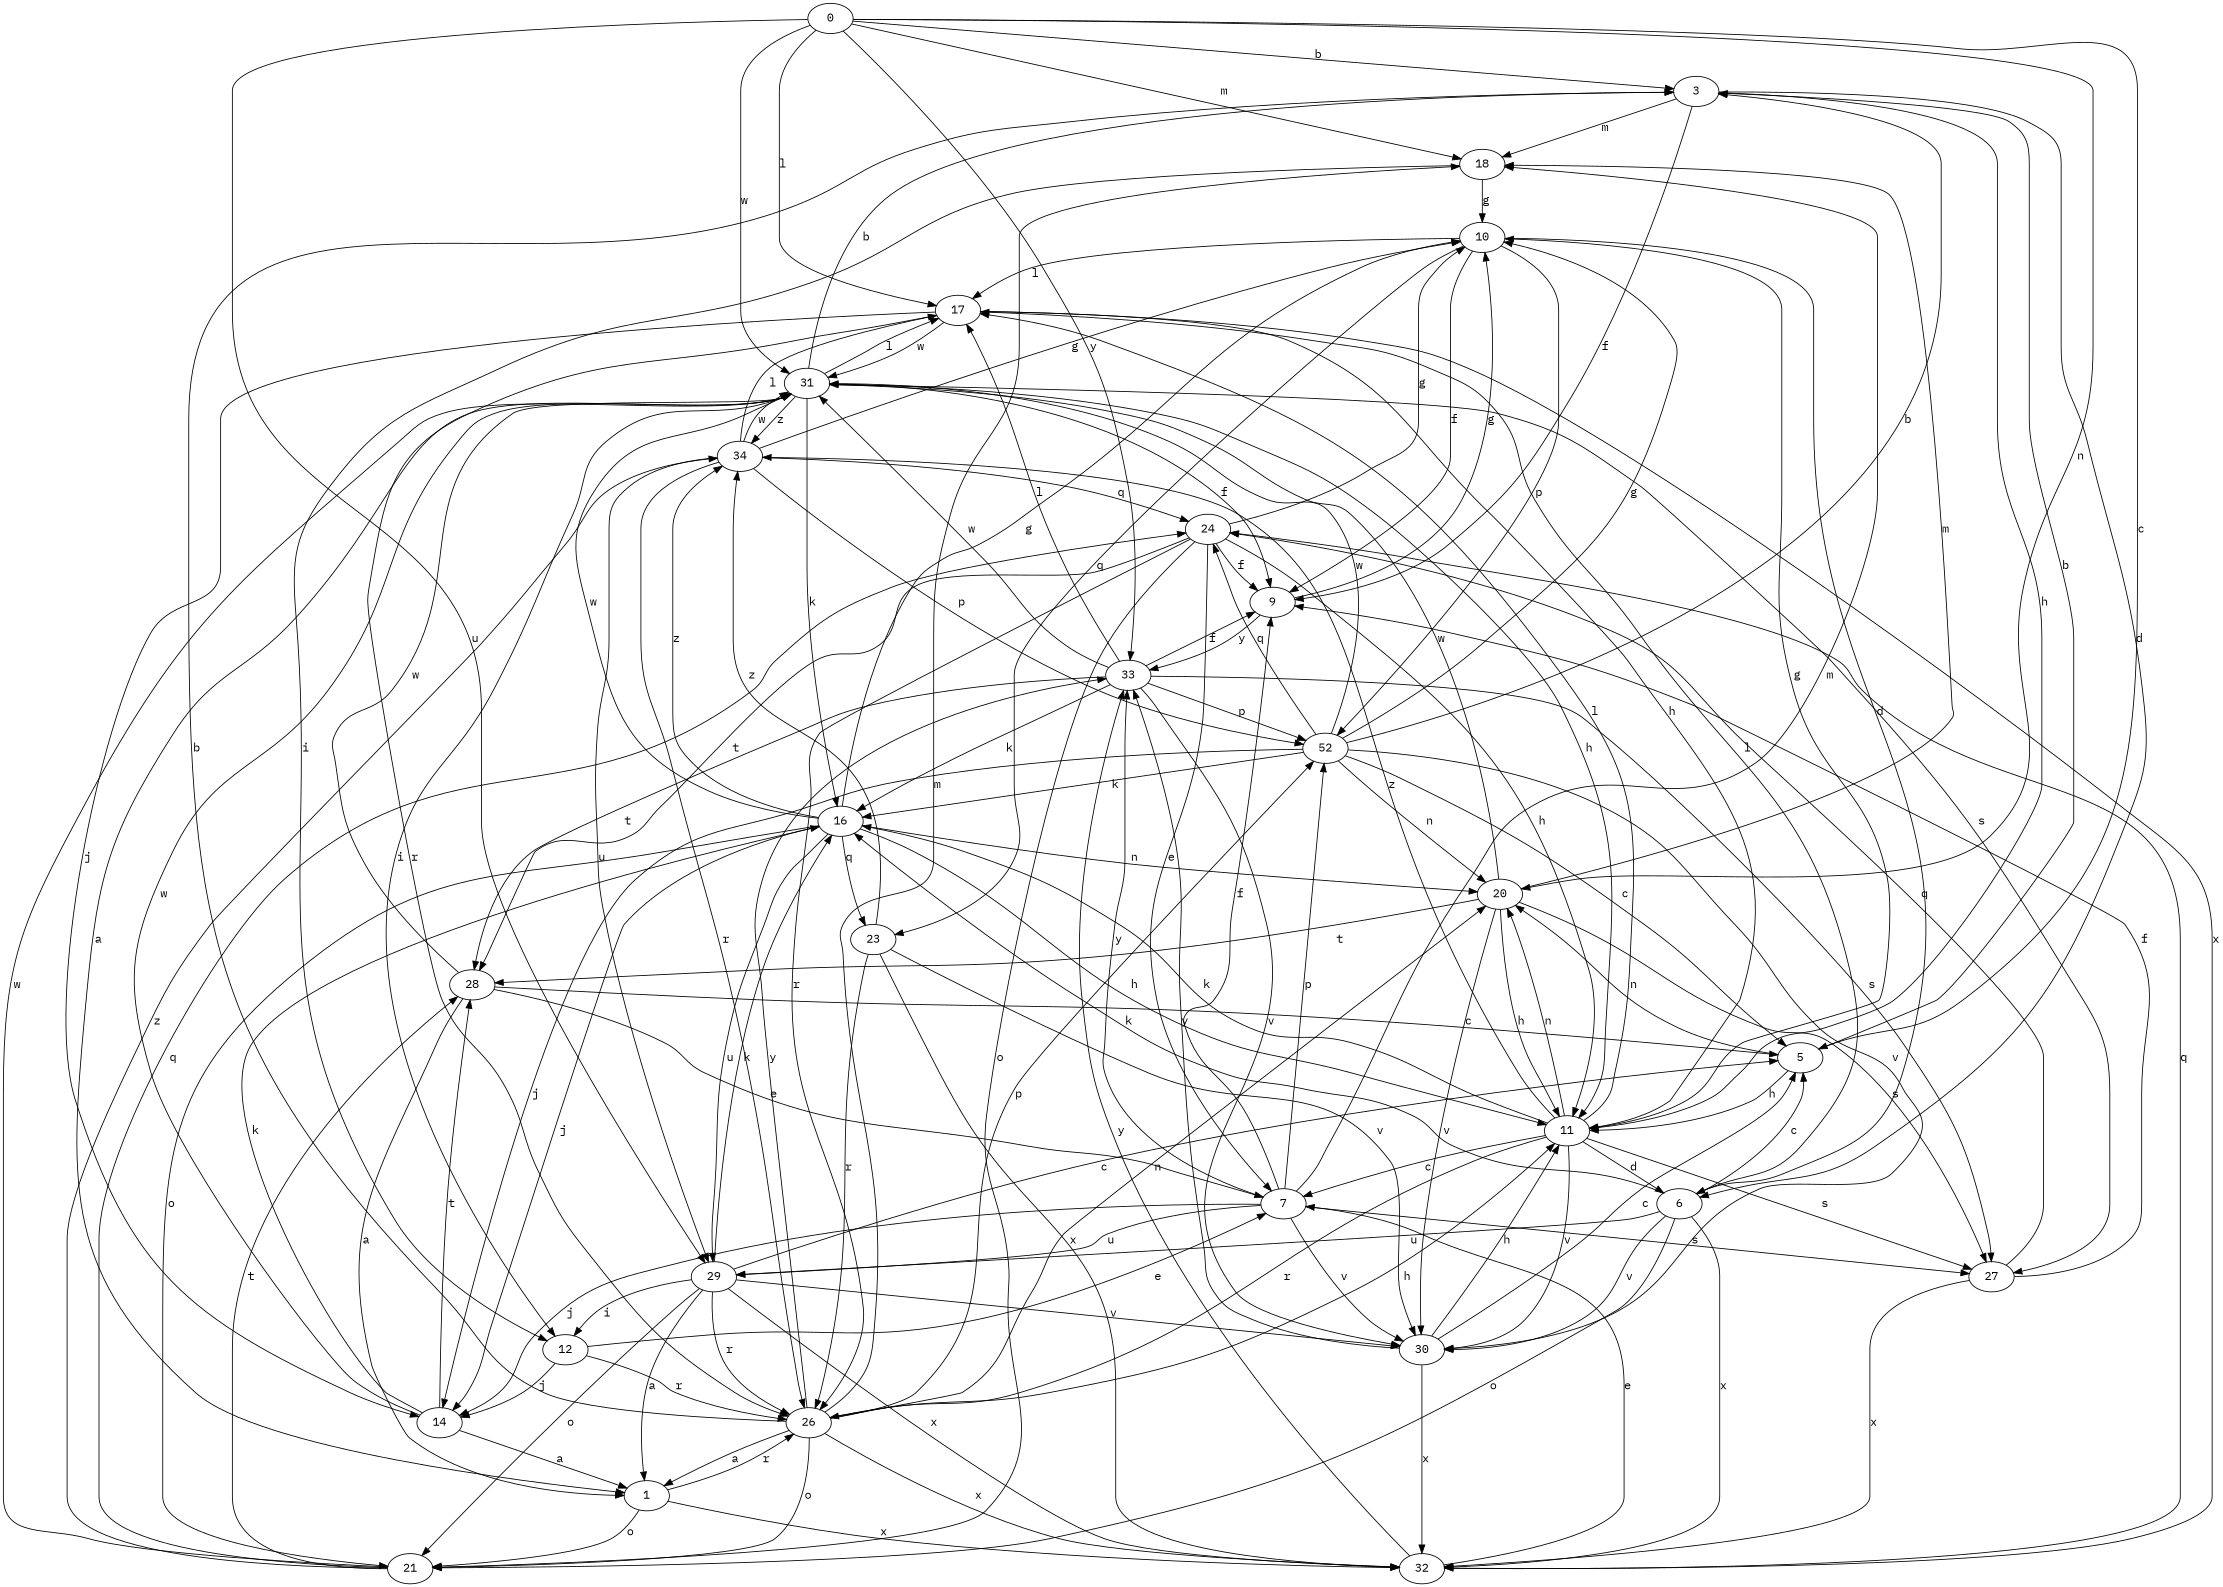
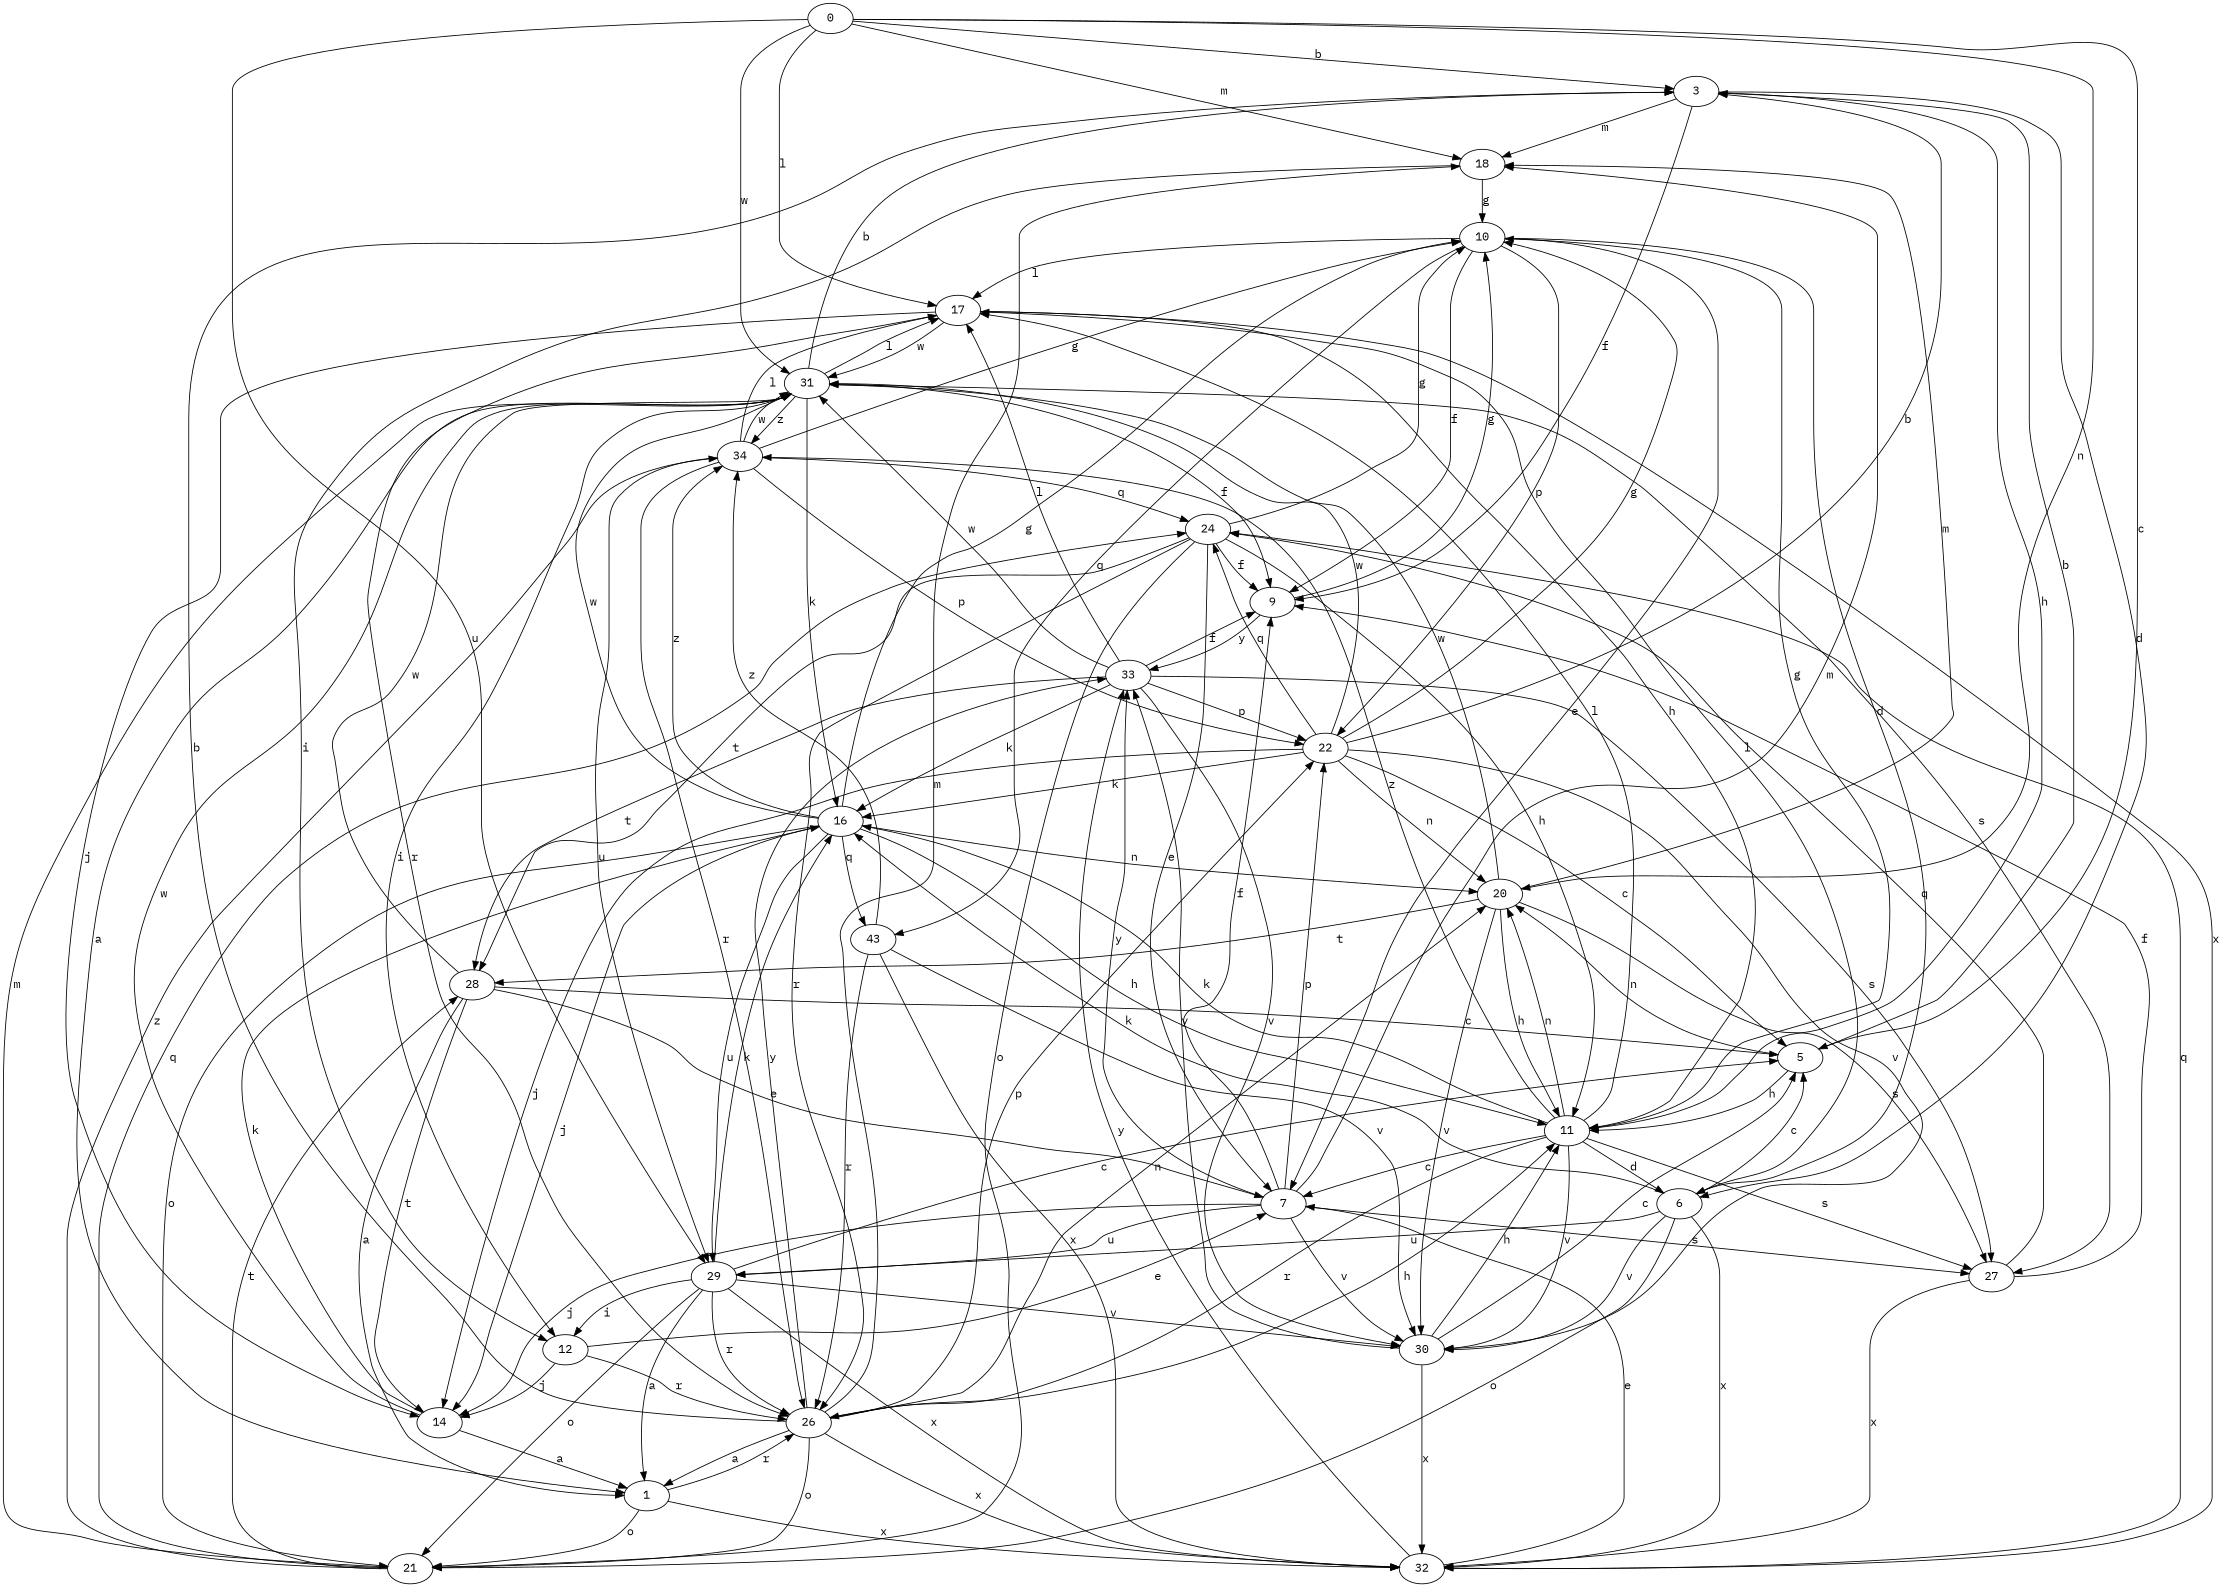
(1066, 307) -> none
(1396, 530) -> none
none -> (1607, 662)
(1325, 748) -> (1325, 748)
(873, 940) -> (873, 940)
(17, 985) -> (17, 985)
(447, 1207) -> (400, 1207)
